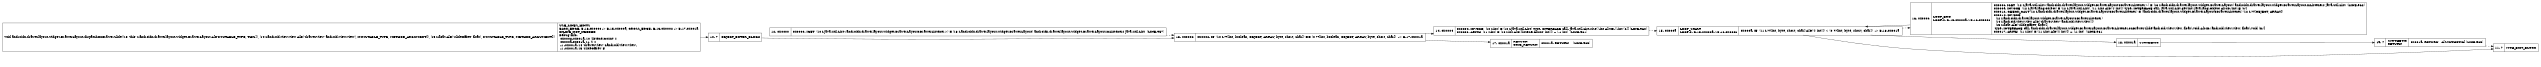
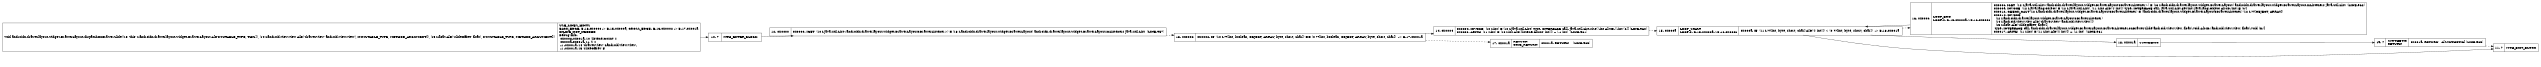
(741, 37) -> (740, 37)
(967, 39) -> (776, 36)
(1457, 41) -> (1457, 41)
